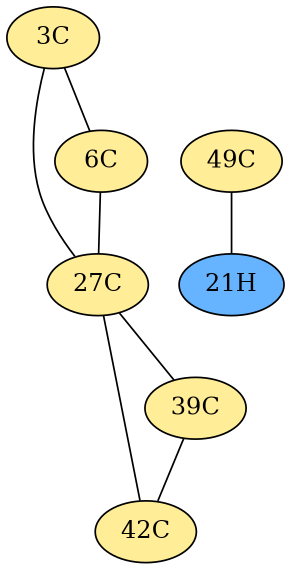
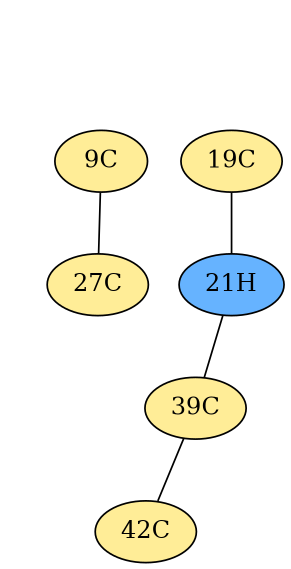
(53, 38) -> none
(101, 161) -> (101, 161)
(232, 161) -> (232, 161)
(147, 347) -> (214, 347)
(122, 408) -> none
